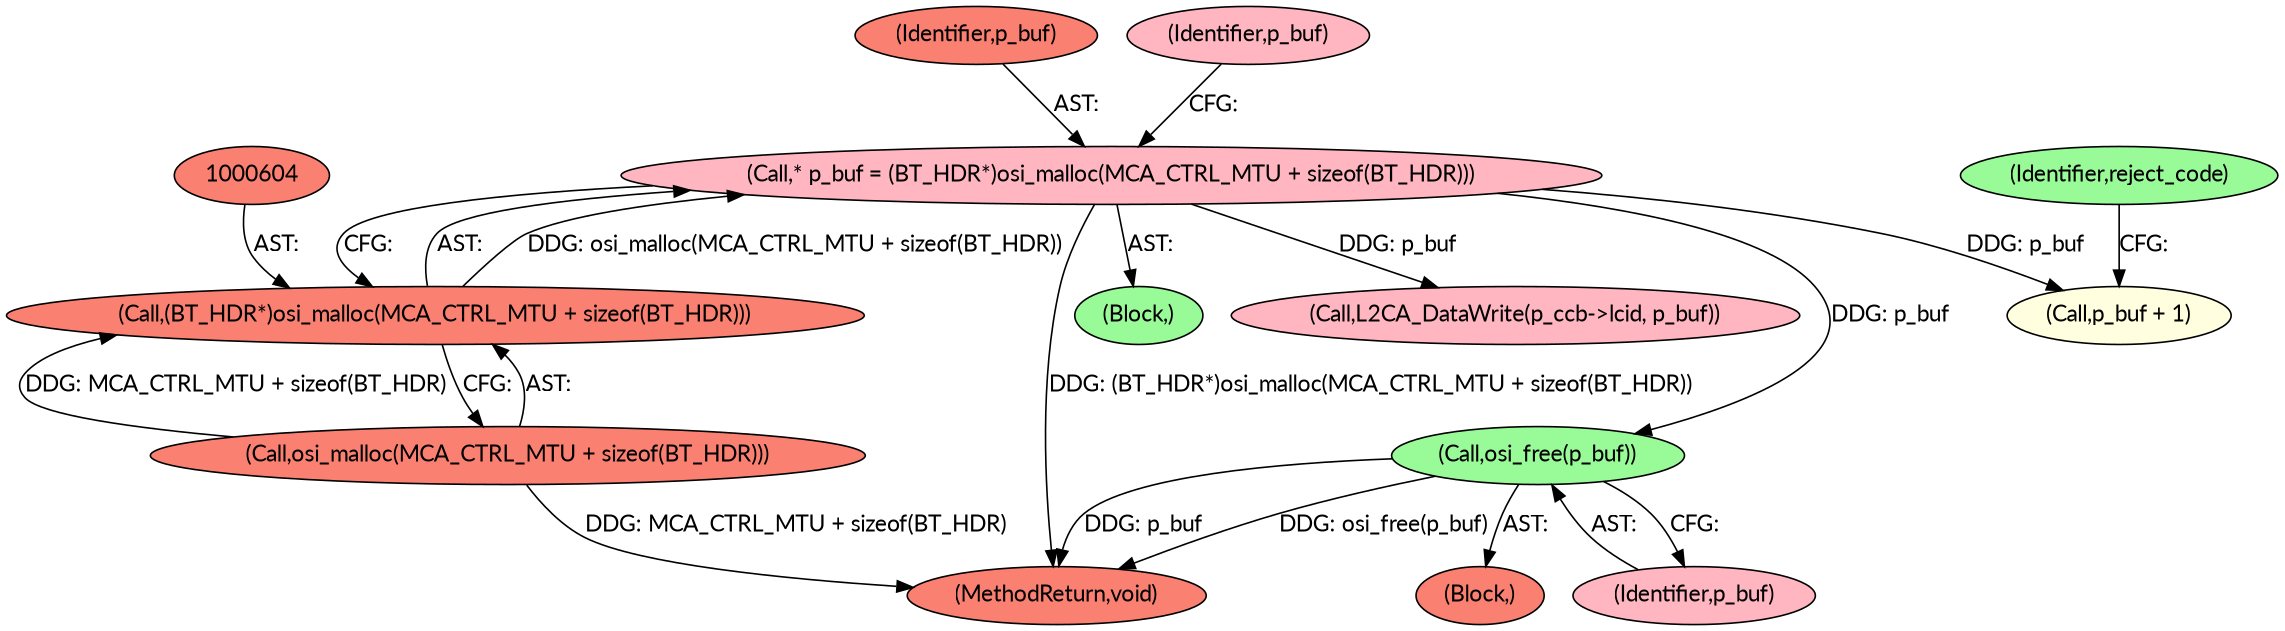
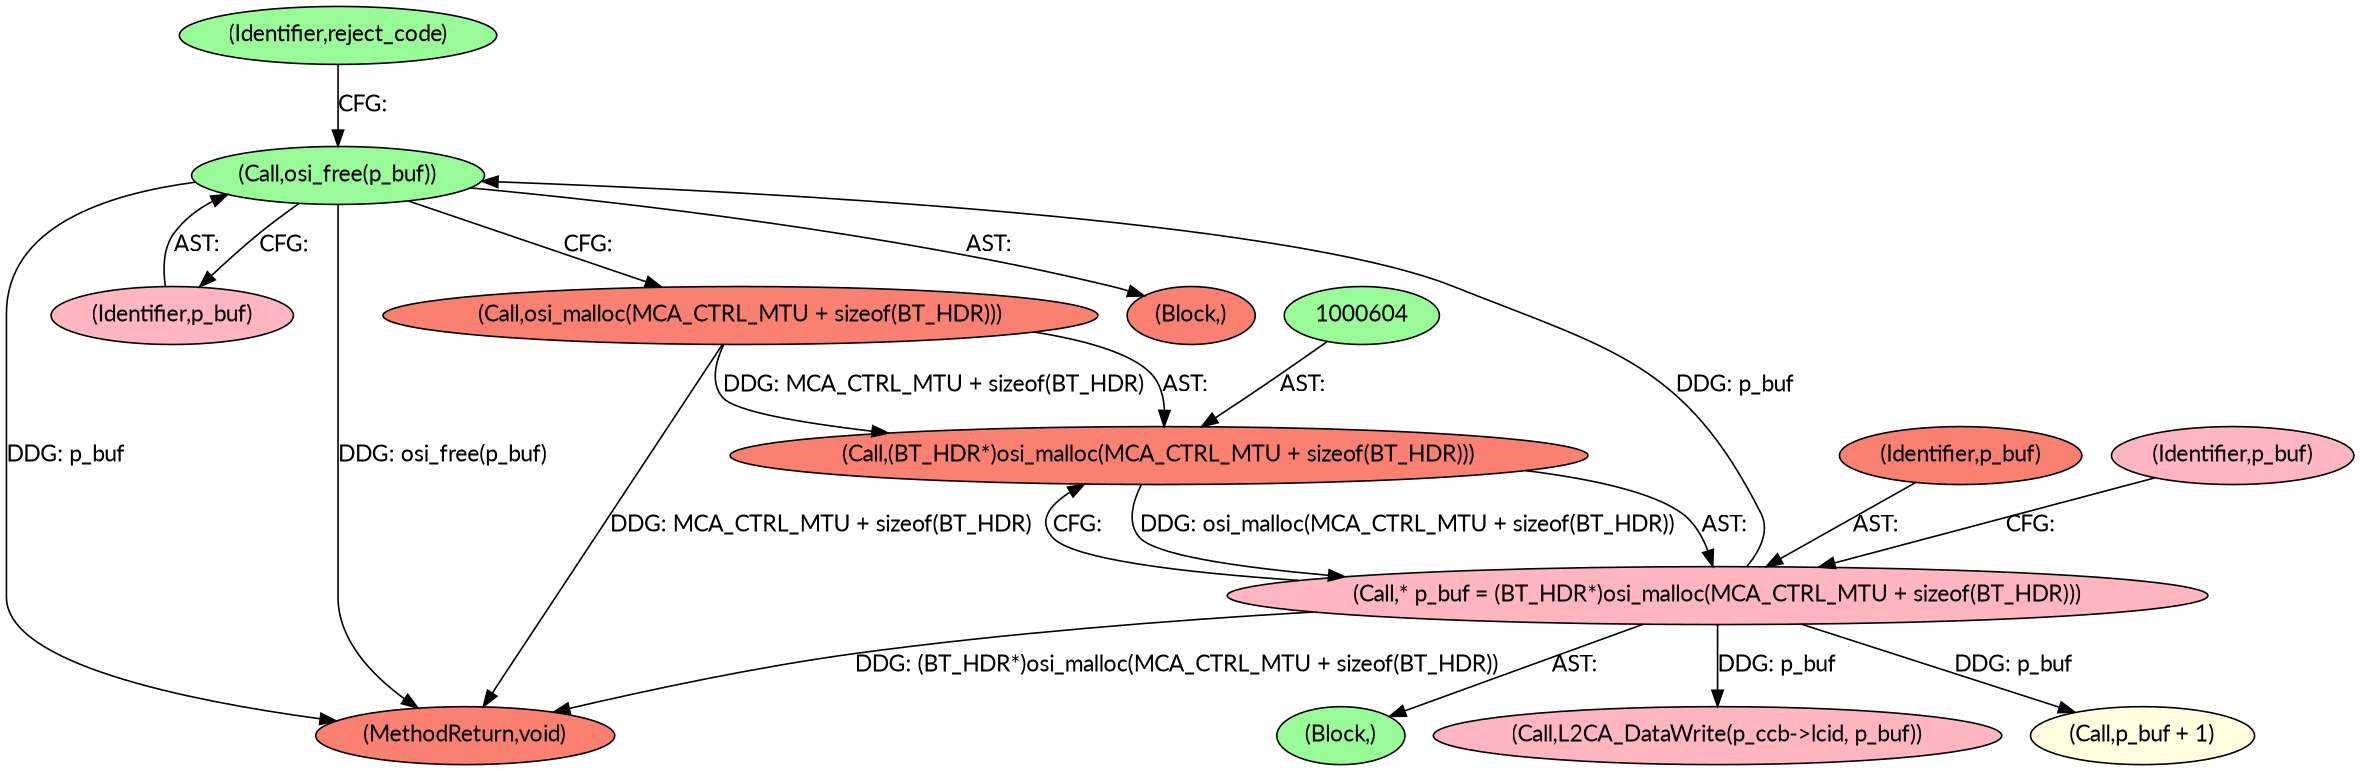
(252, 175) -> (1362, 316)
(2119, 237) -> (338, 97)
(455, 381) -> (527, 241)
